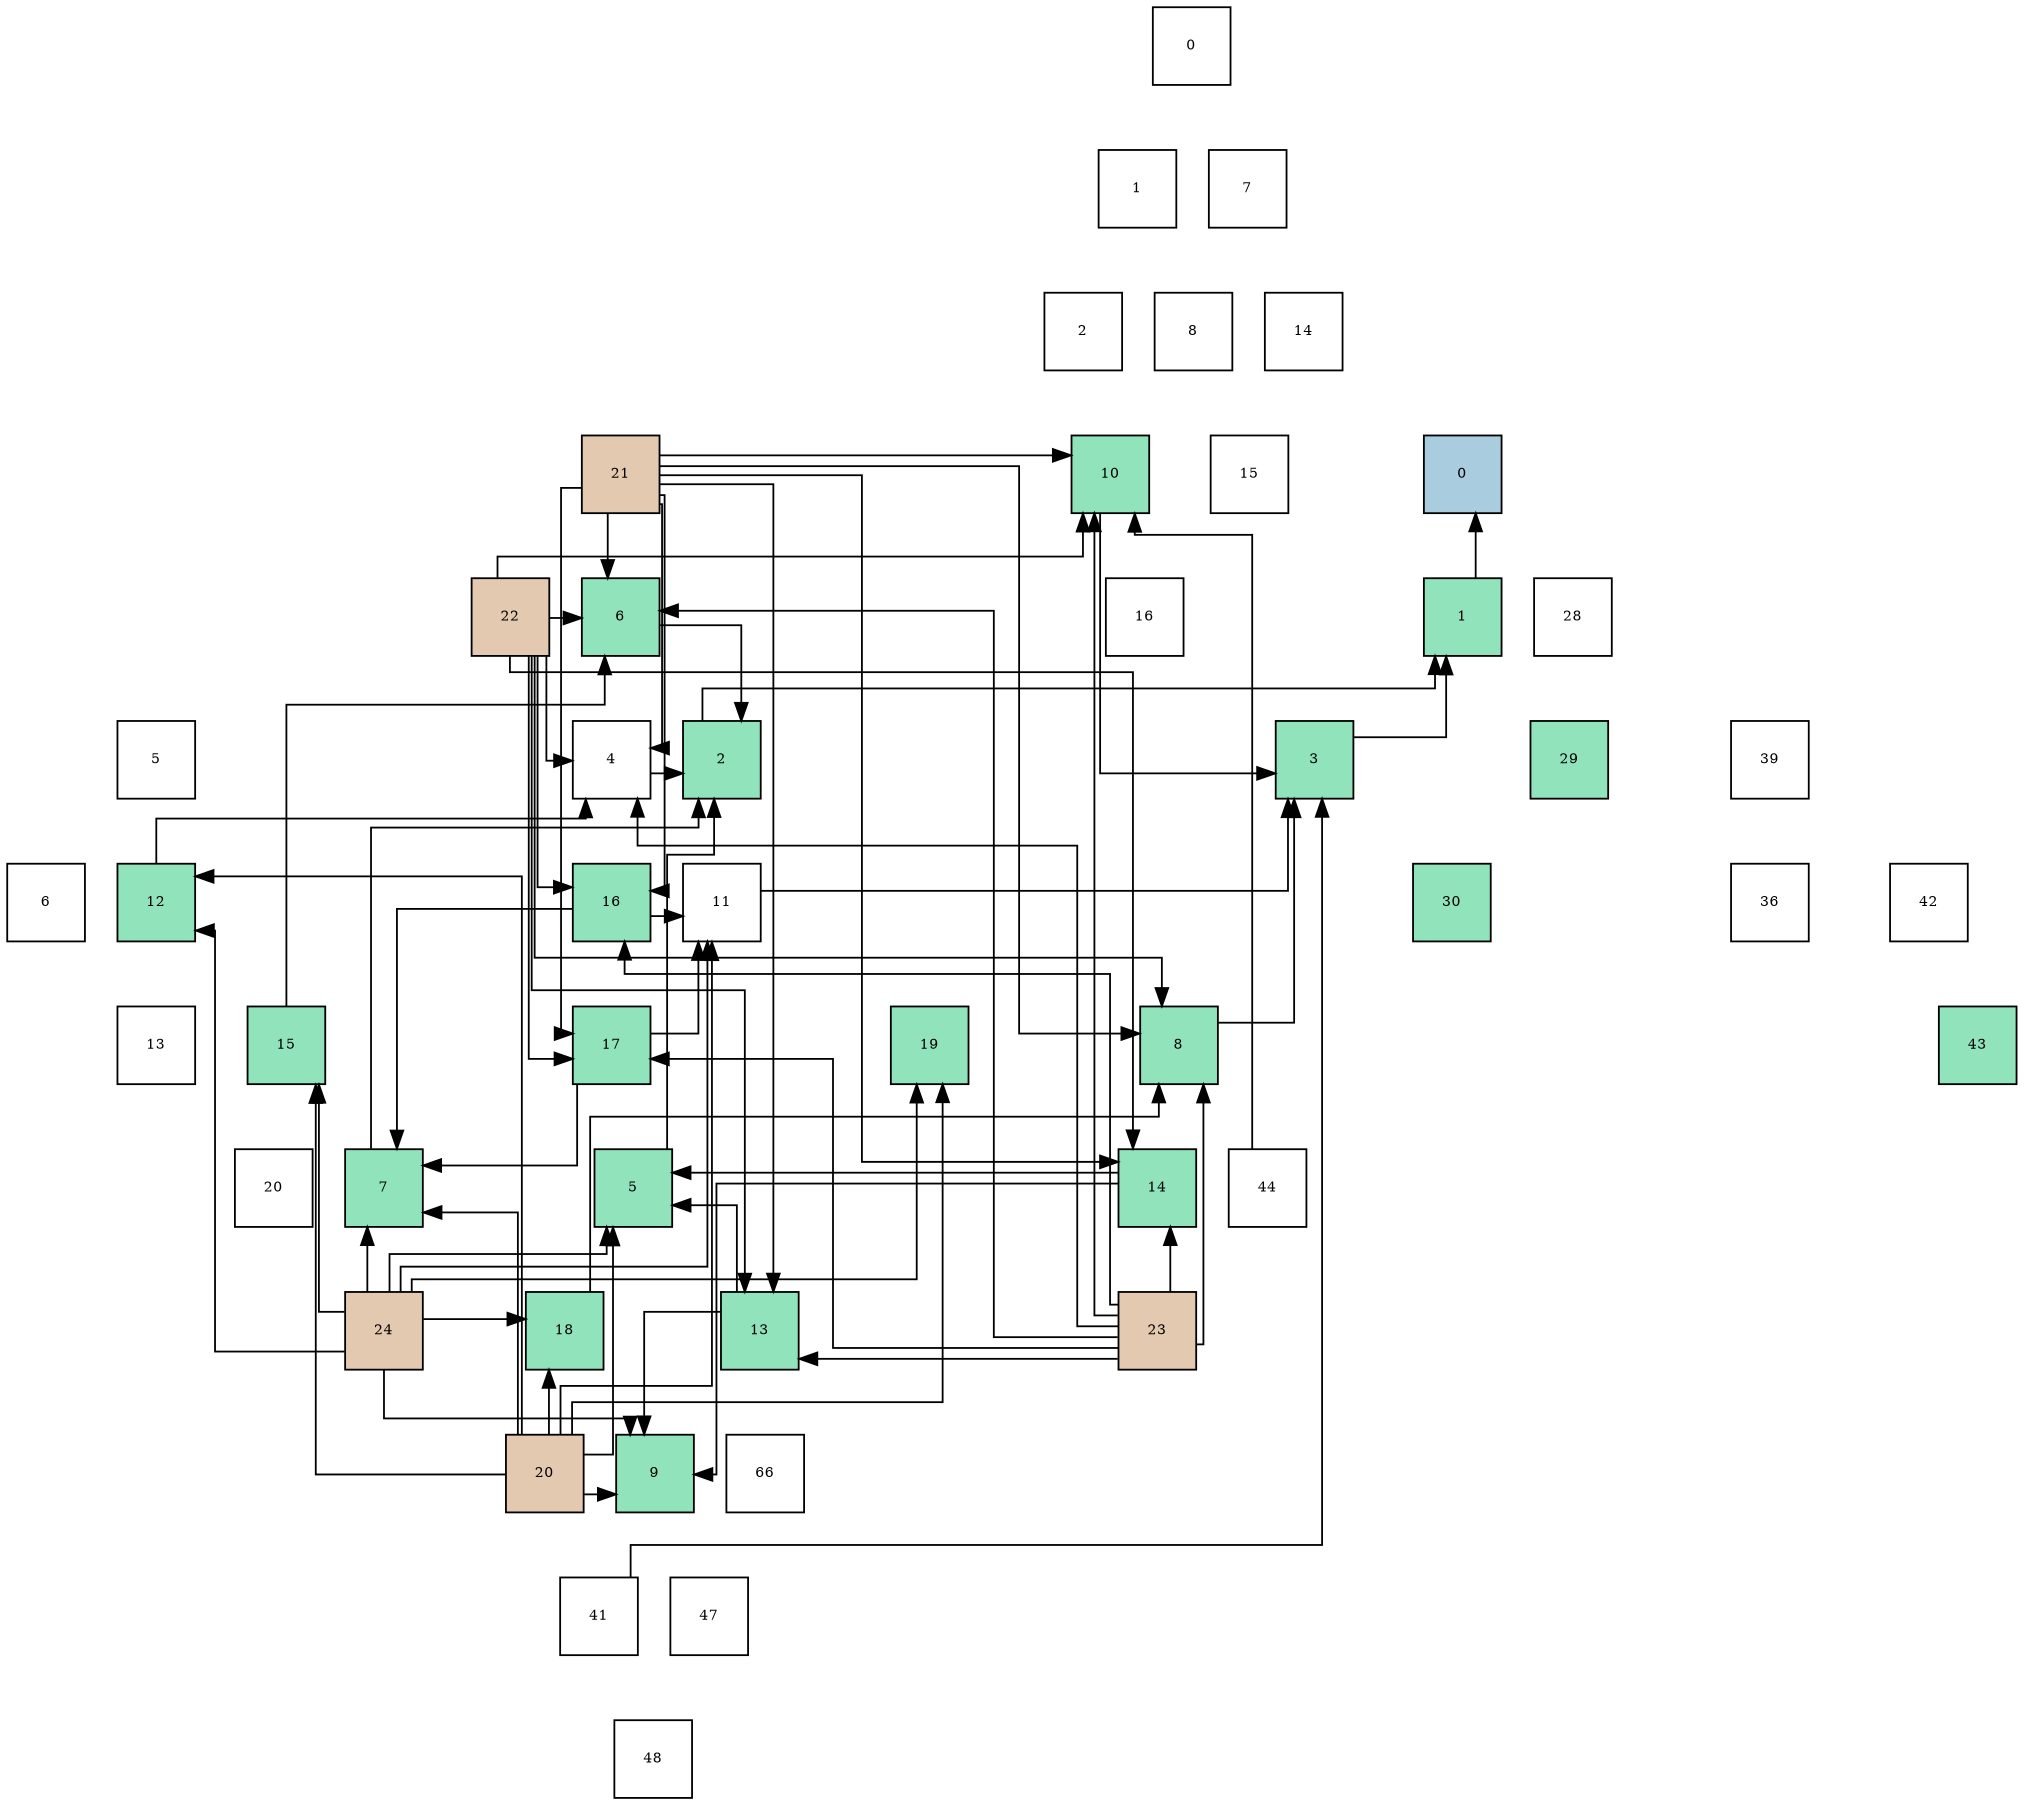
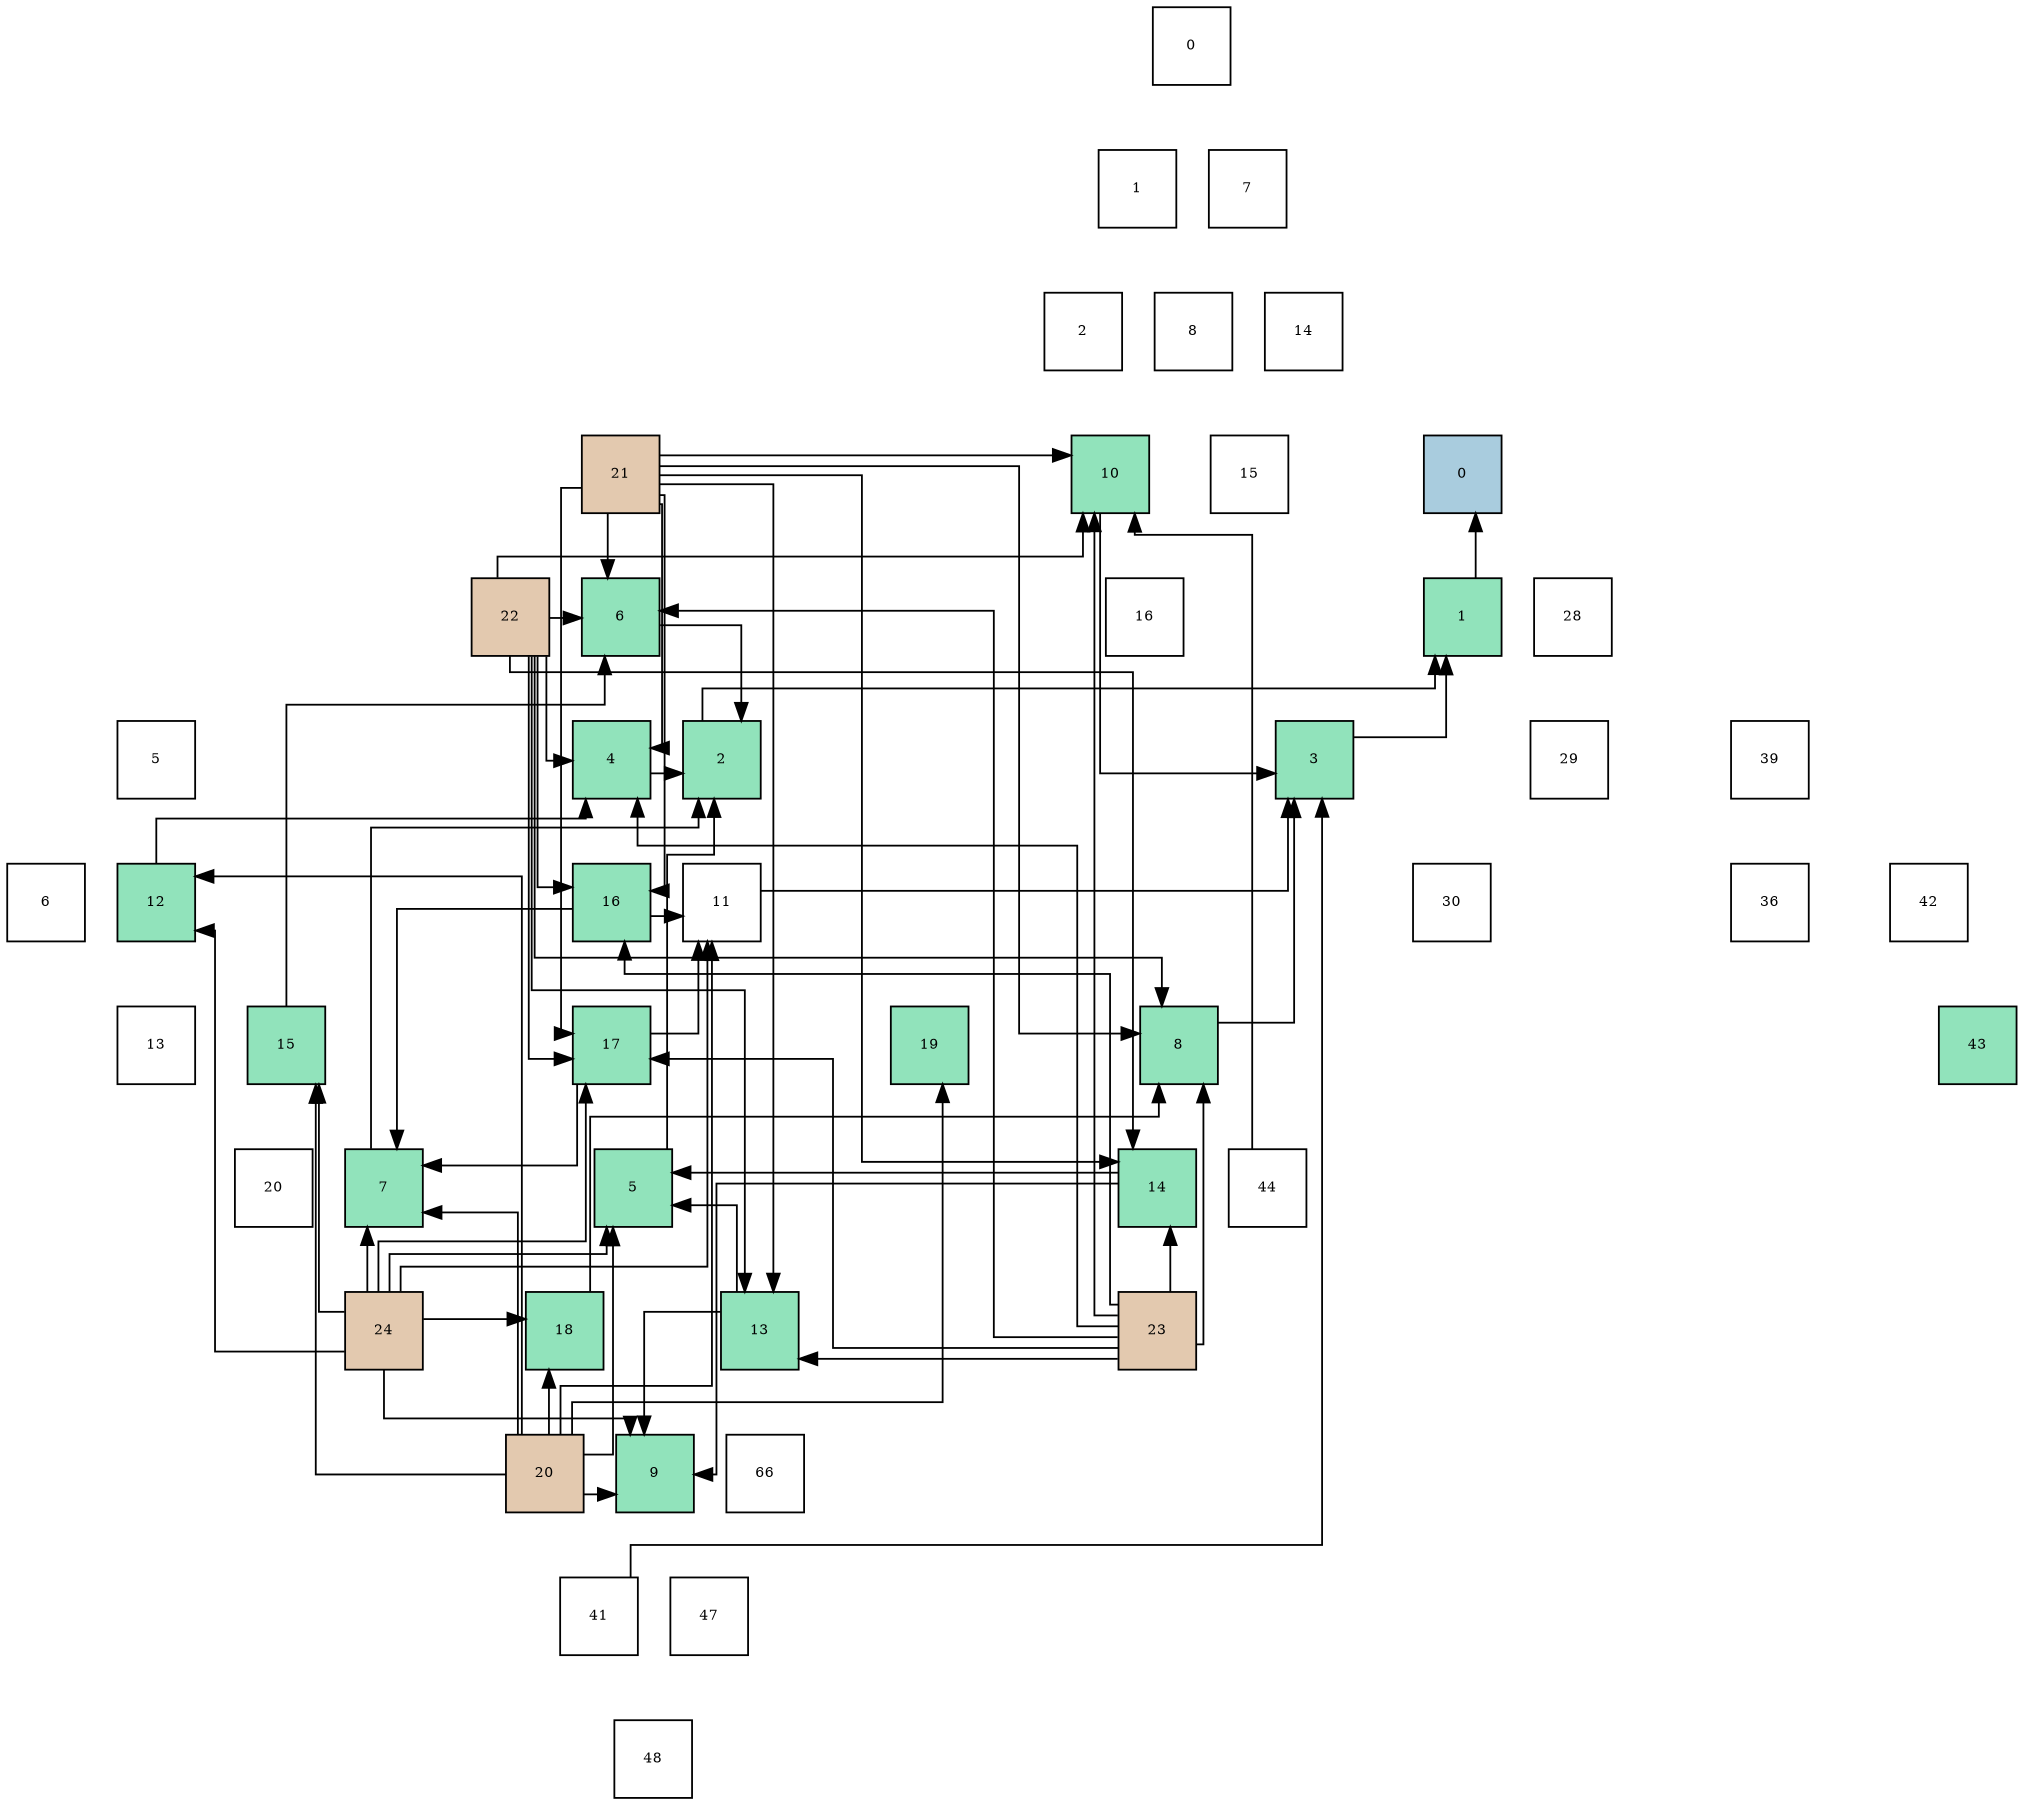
(612, 760) -> (612, 760)
(1569, 760) -> (1569, 760)
(1452, 903) -> (1452, 903)
(764, 1279) -> (506, 1241)
